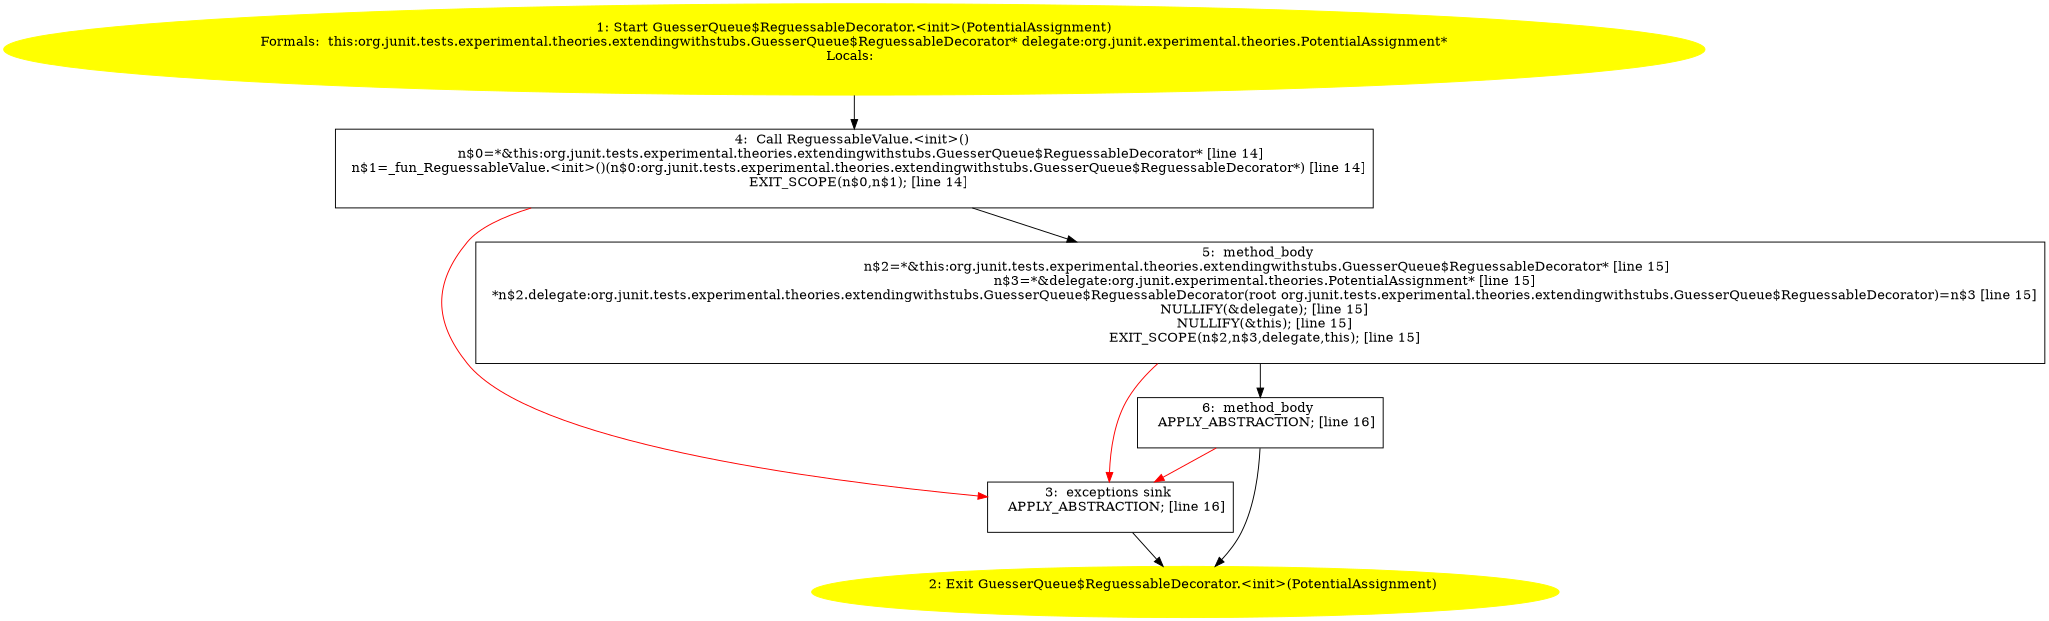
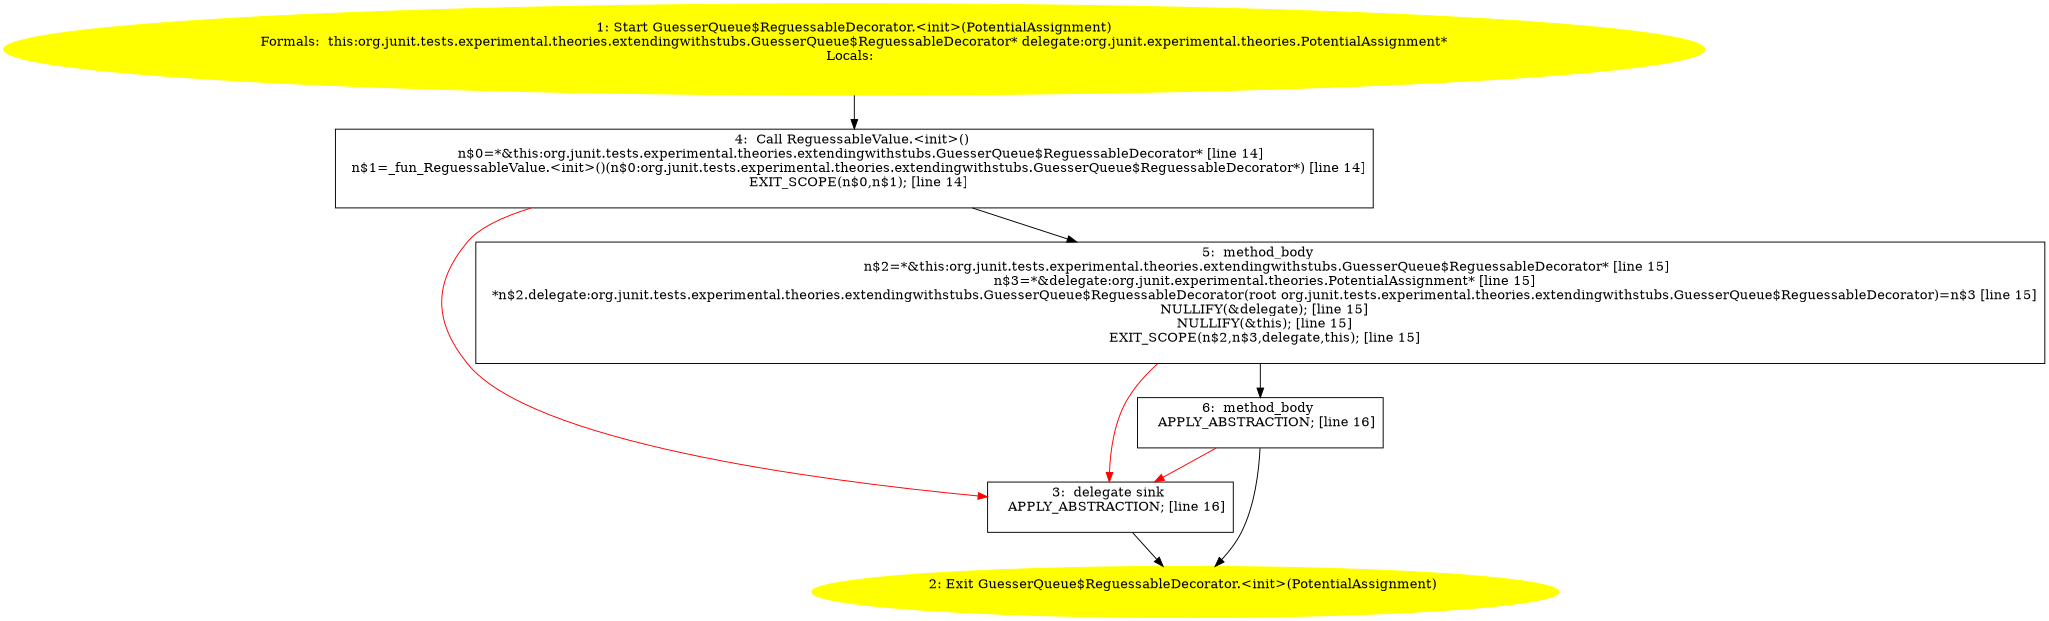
(1110, 507) -> (1110, 507)
